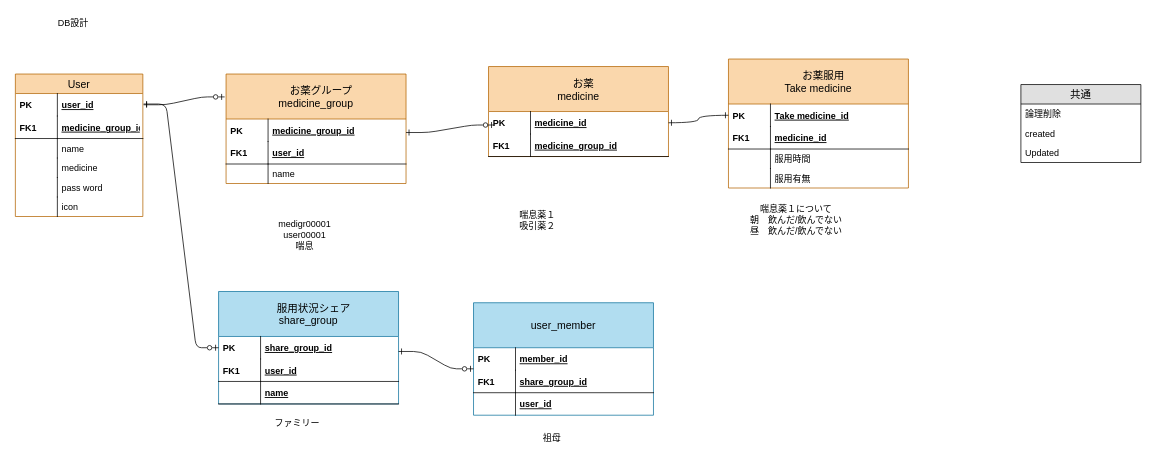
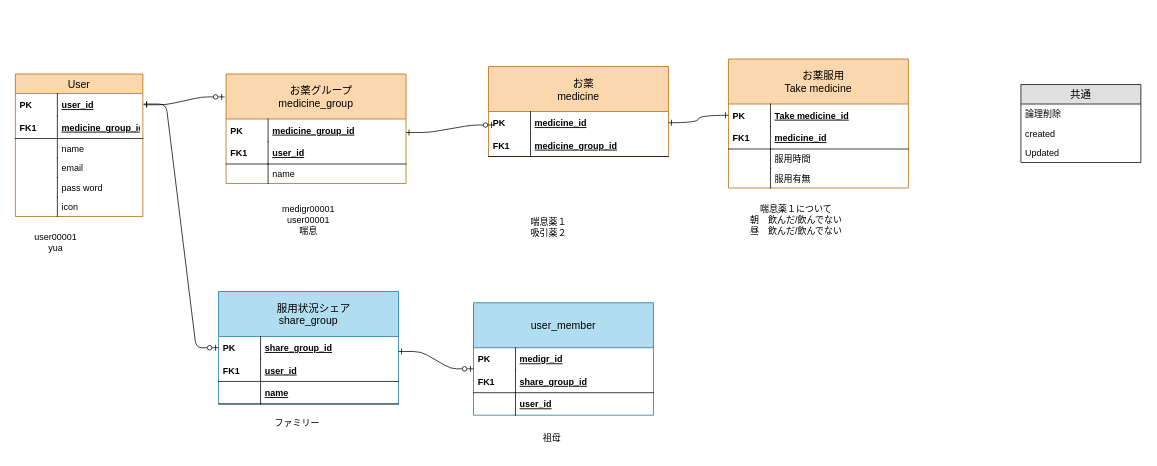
(79, 23) -> none
(79, 168) -> (72, 168)
(537, 220) -> (549, 228)
(305, 235) -> (309, 220)
none -> (56, 243)
(541, 359) -> (540, 359)
